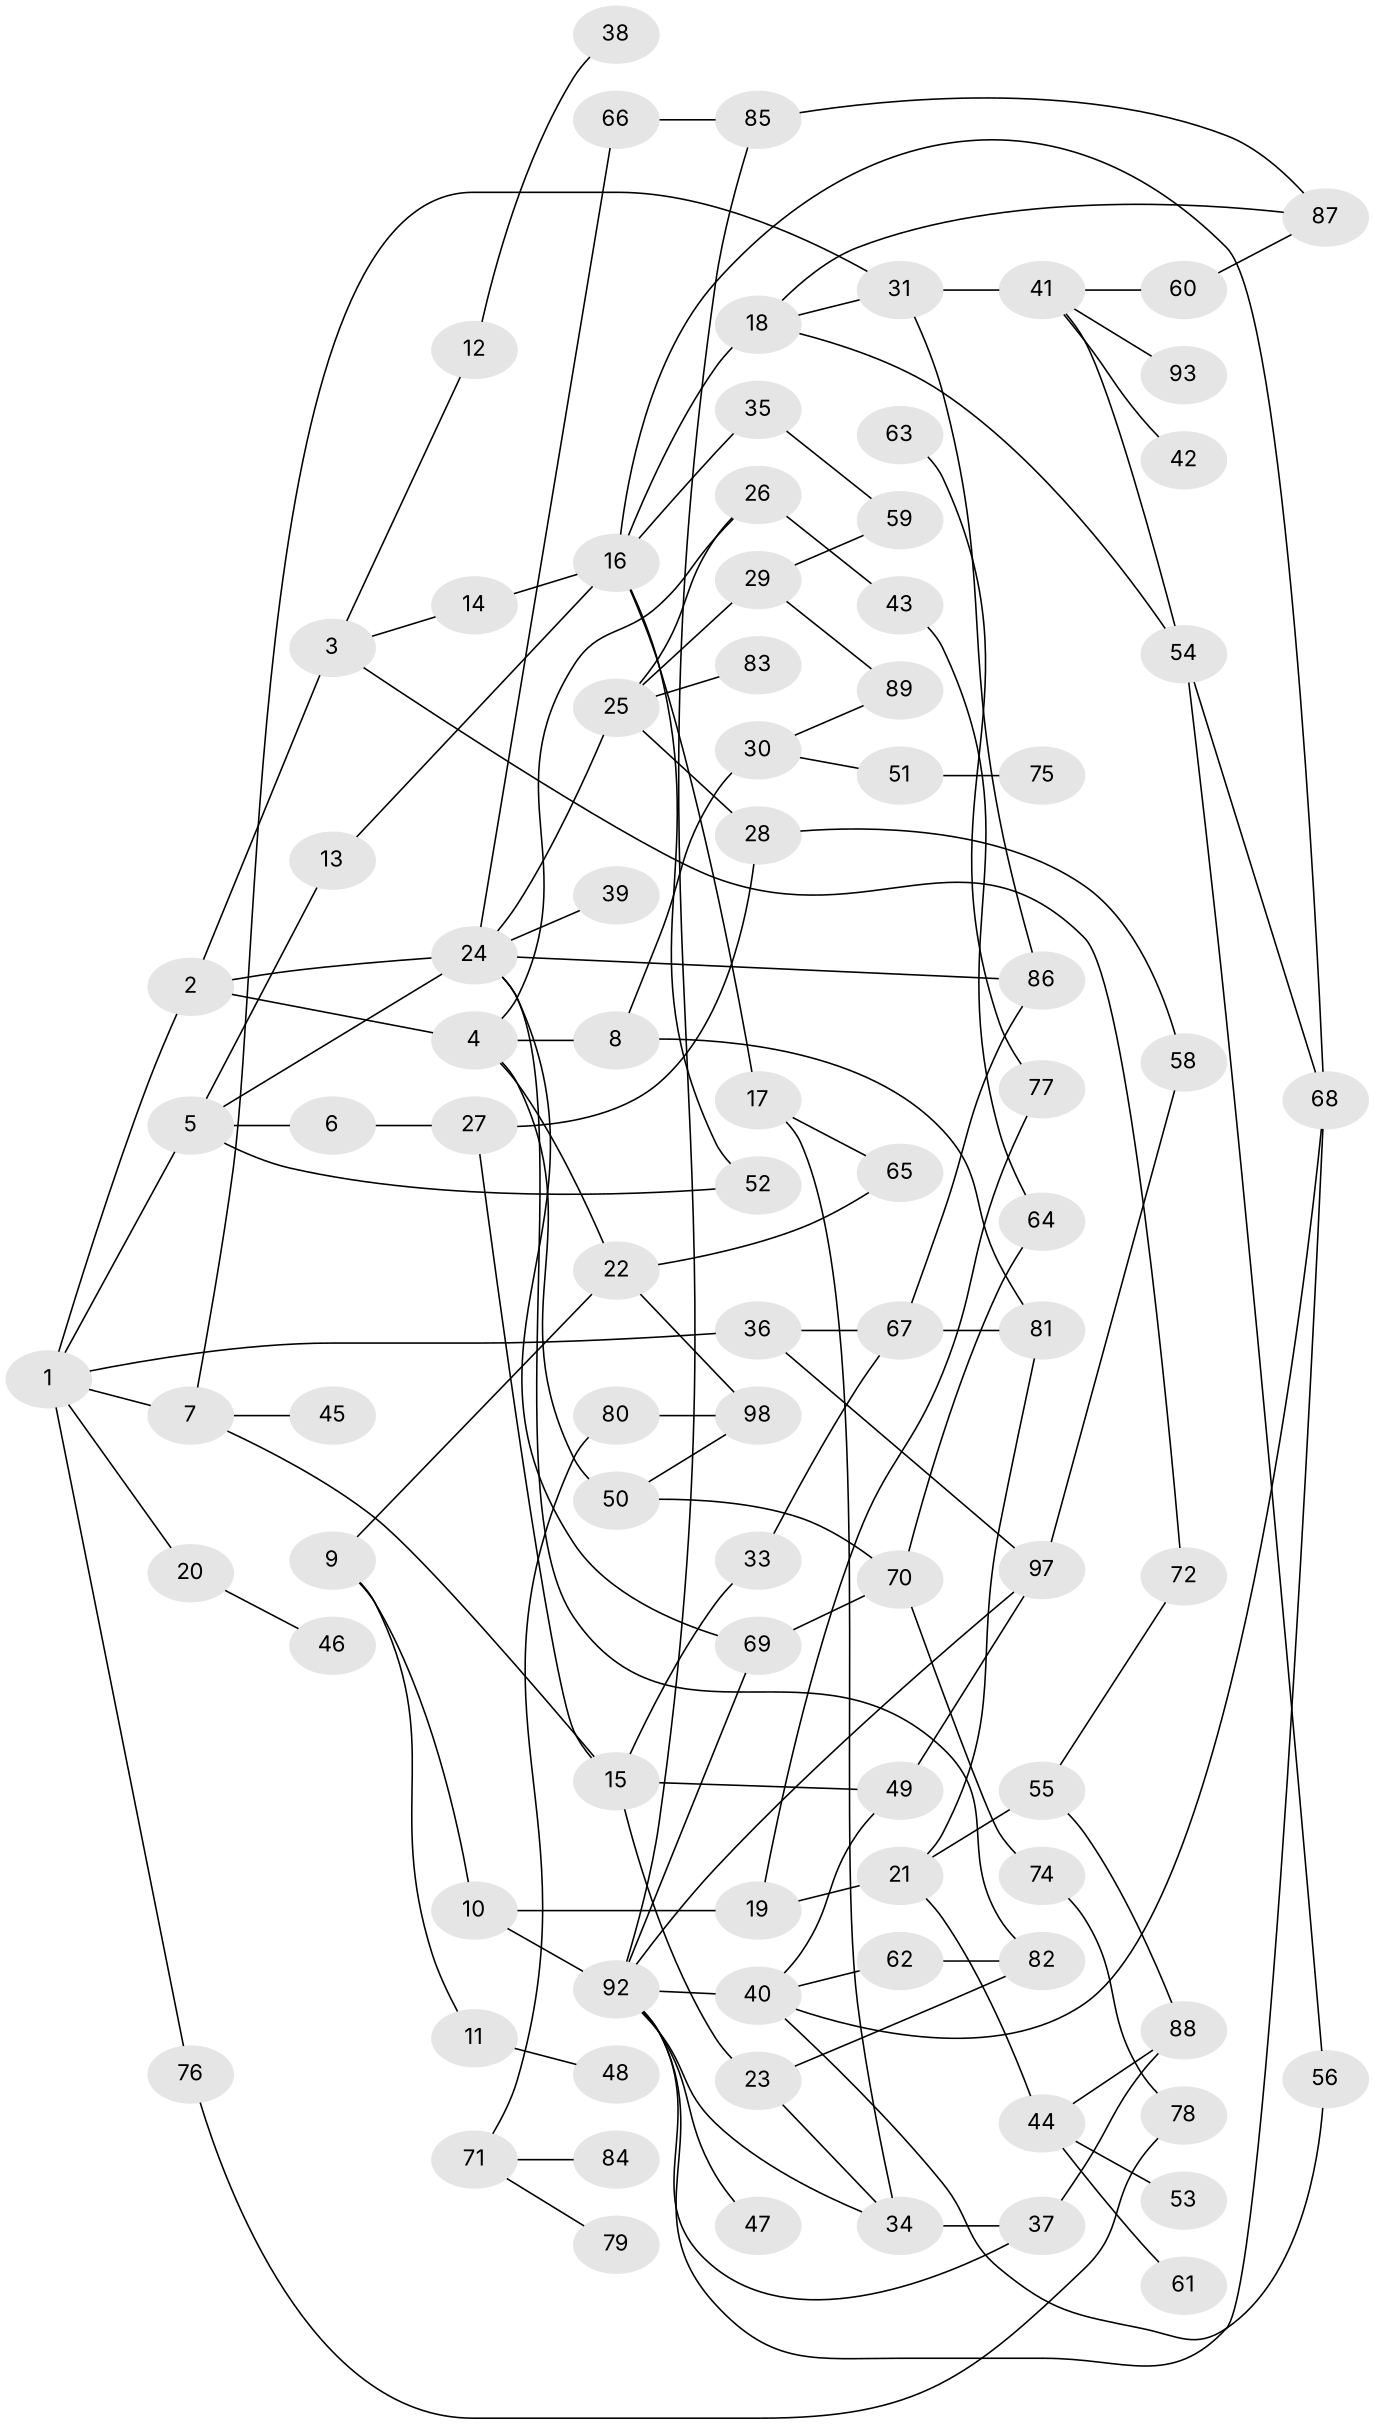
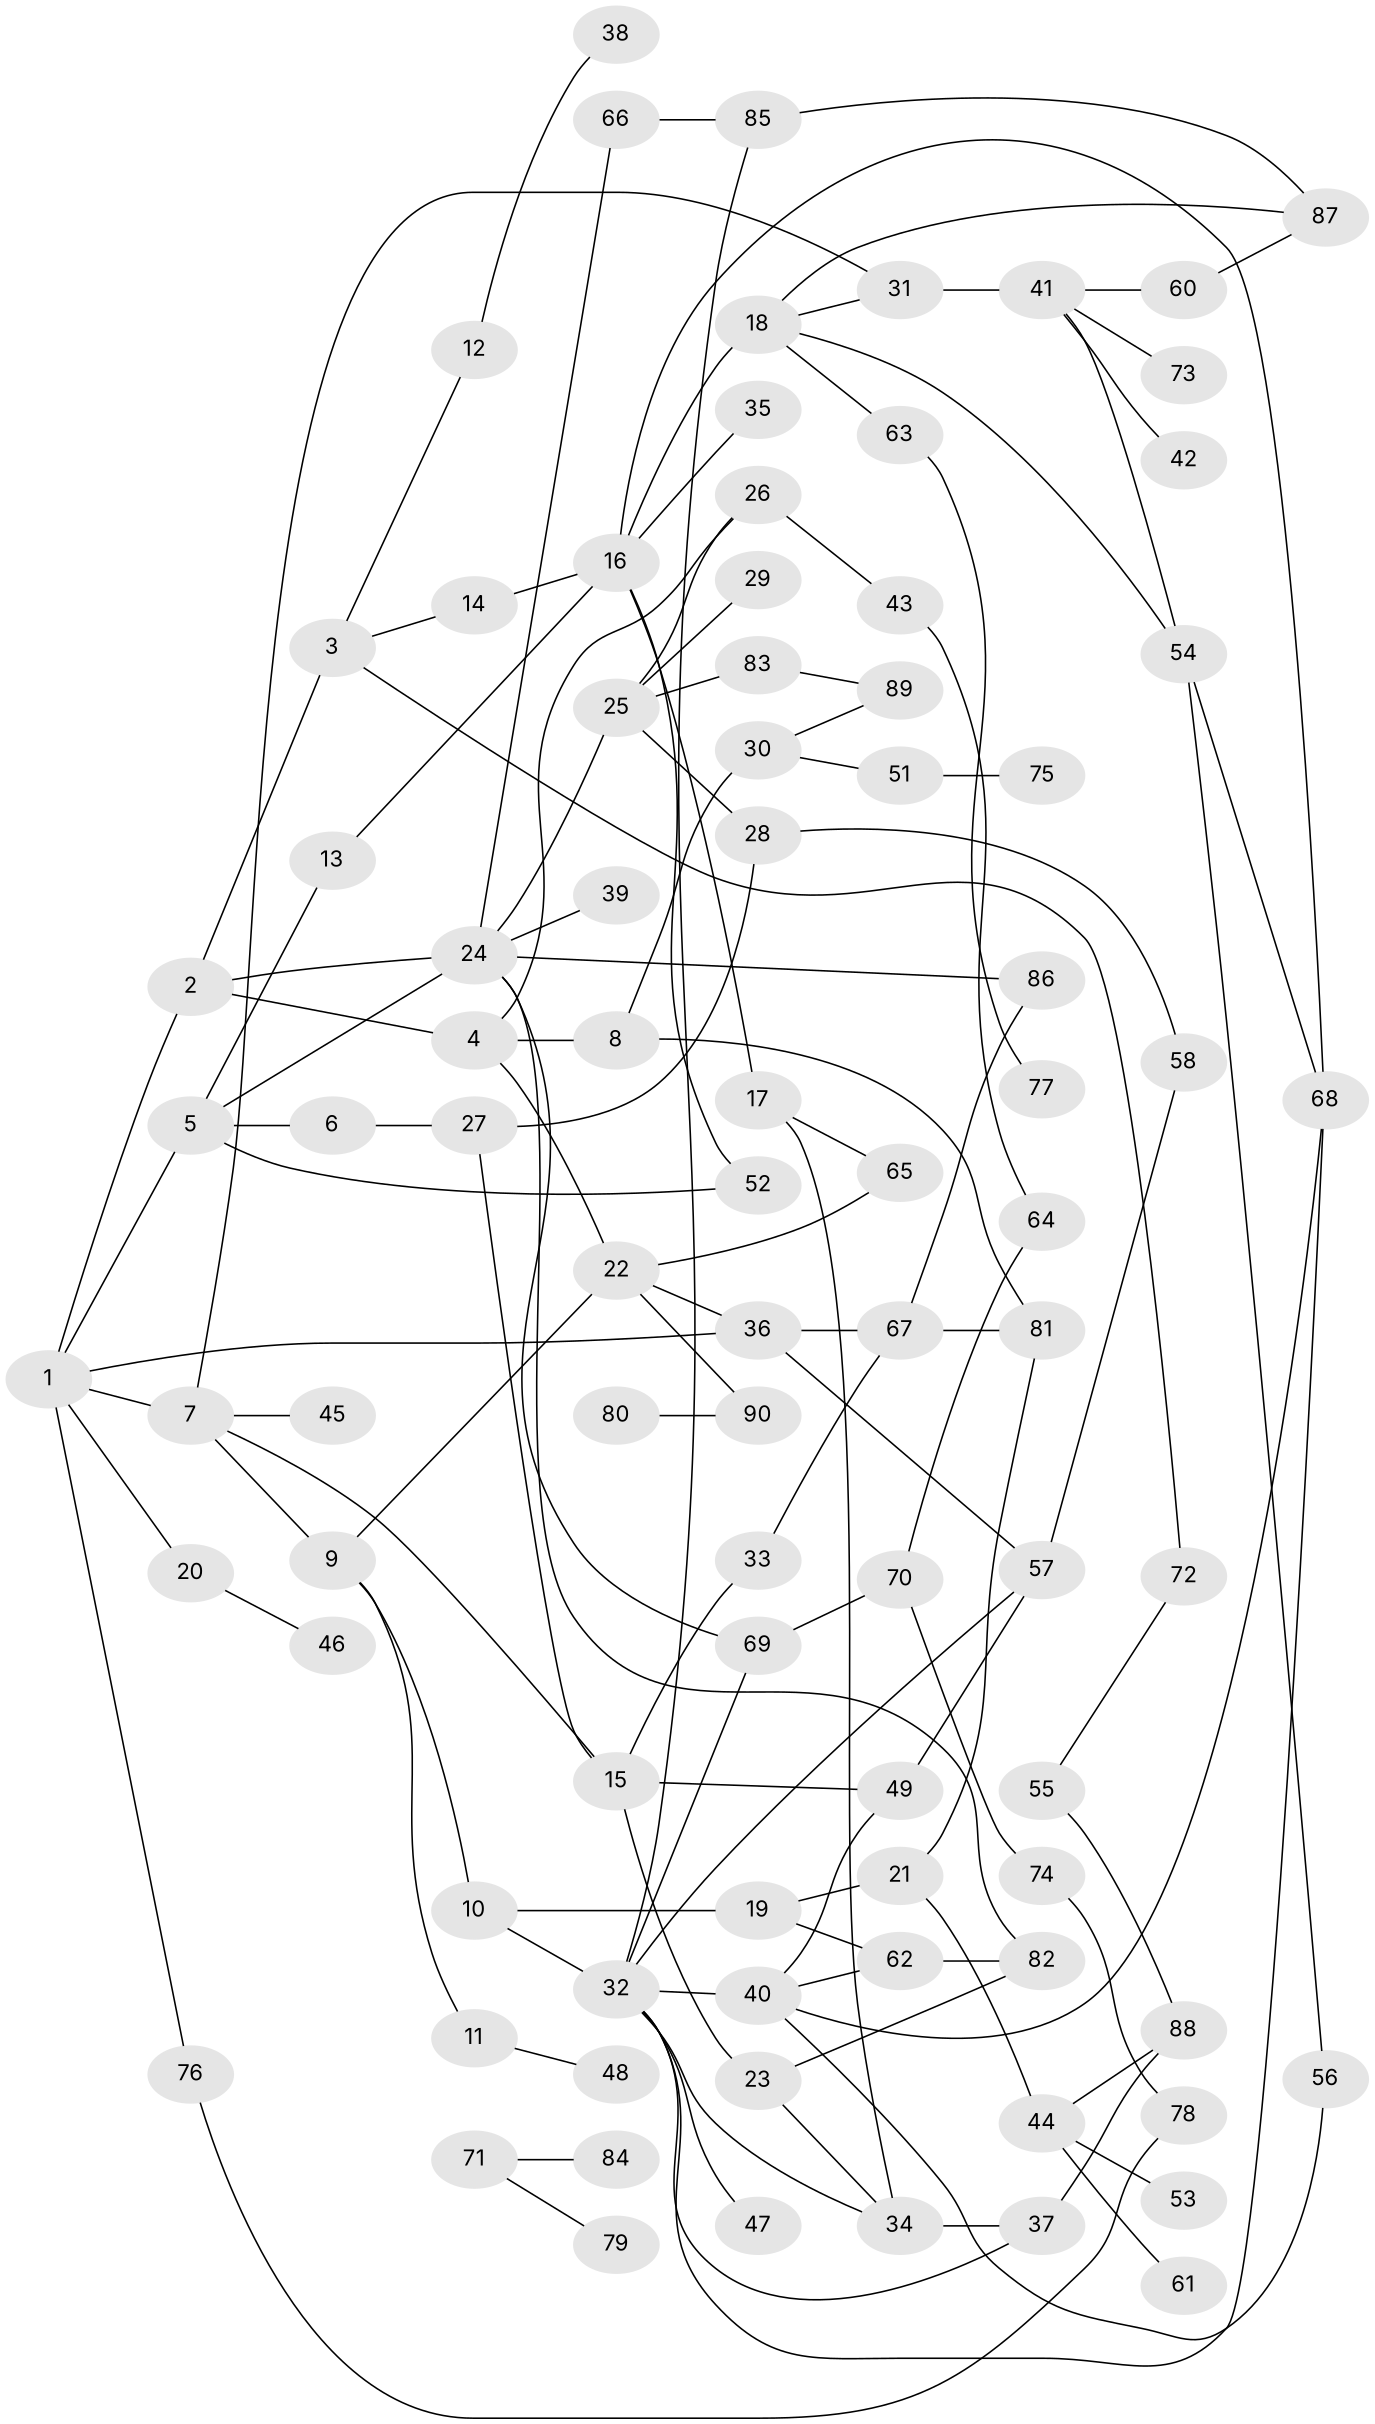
(1184, 375) -> (1184, 375)
none -> (829, 380)
(966, 504) -> none
(900, 520) -> none
(829, 635) -> (829, 678)
none -> (684, 1299)
(758, 1416) -> (758, 1416)
none -> (262, 1488)
(878, 1492) -> (829, 1936)
(616, 1501) -> none
(1042, 1570) -> (1042, 1570)
(534, 1783) -> none
(967, 1836) -> none
(616, 1989) -> (616, 1989)
